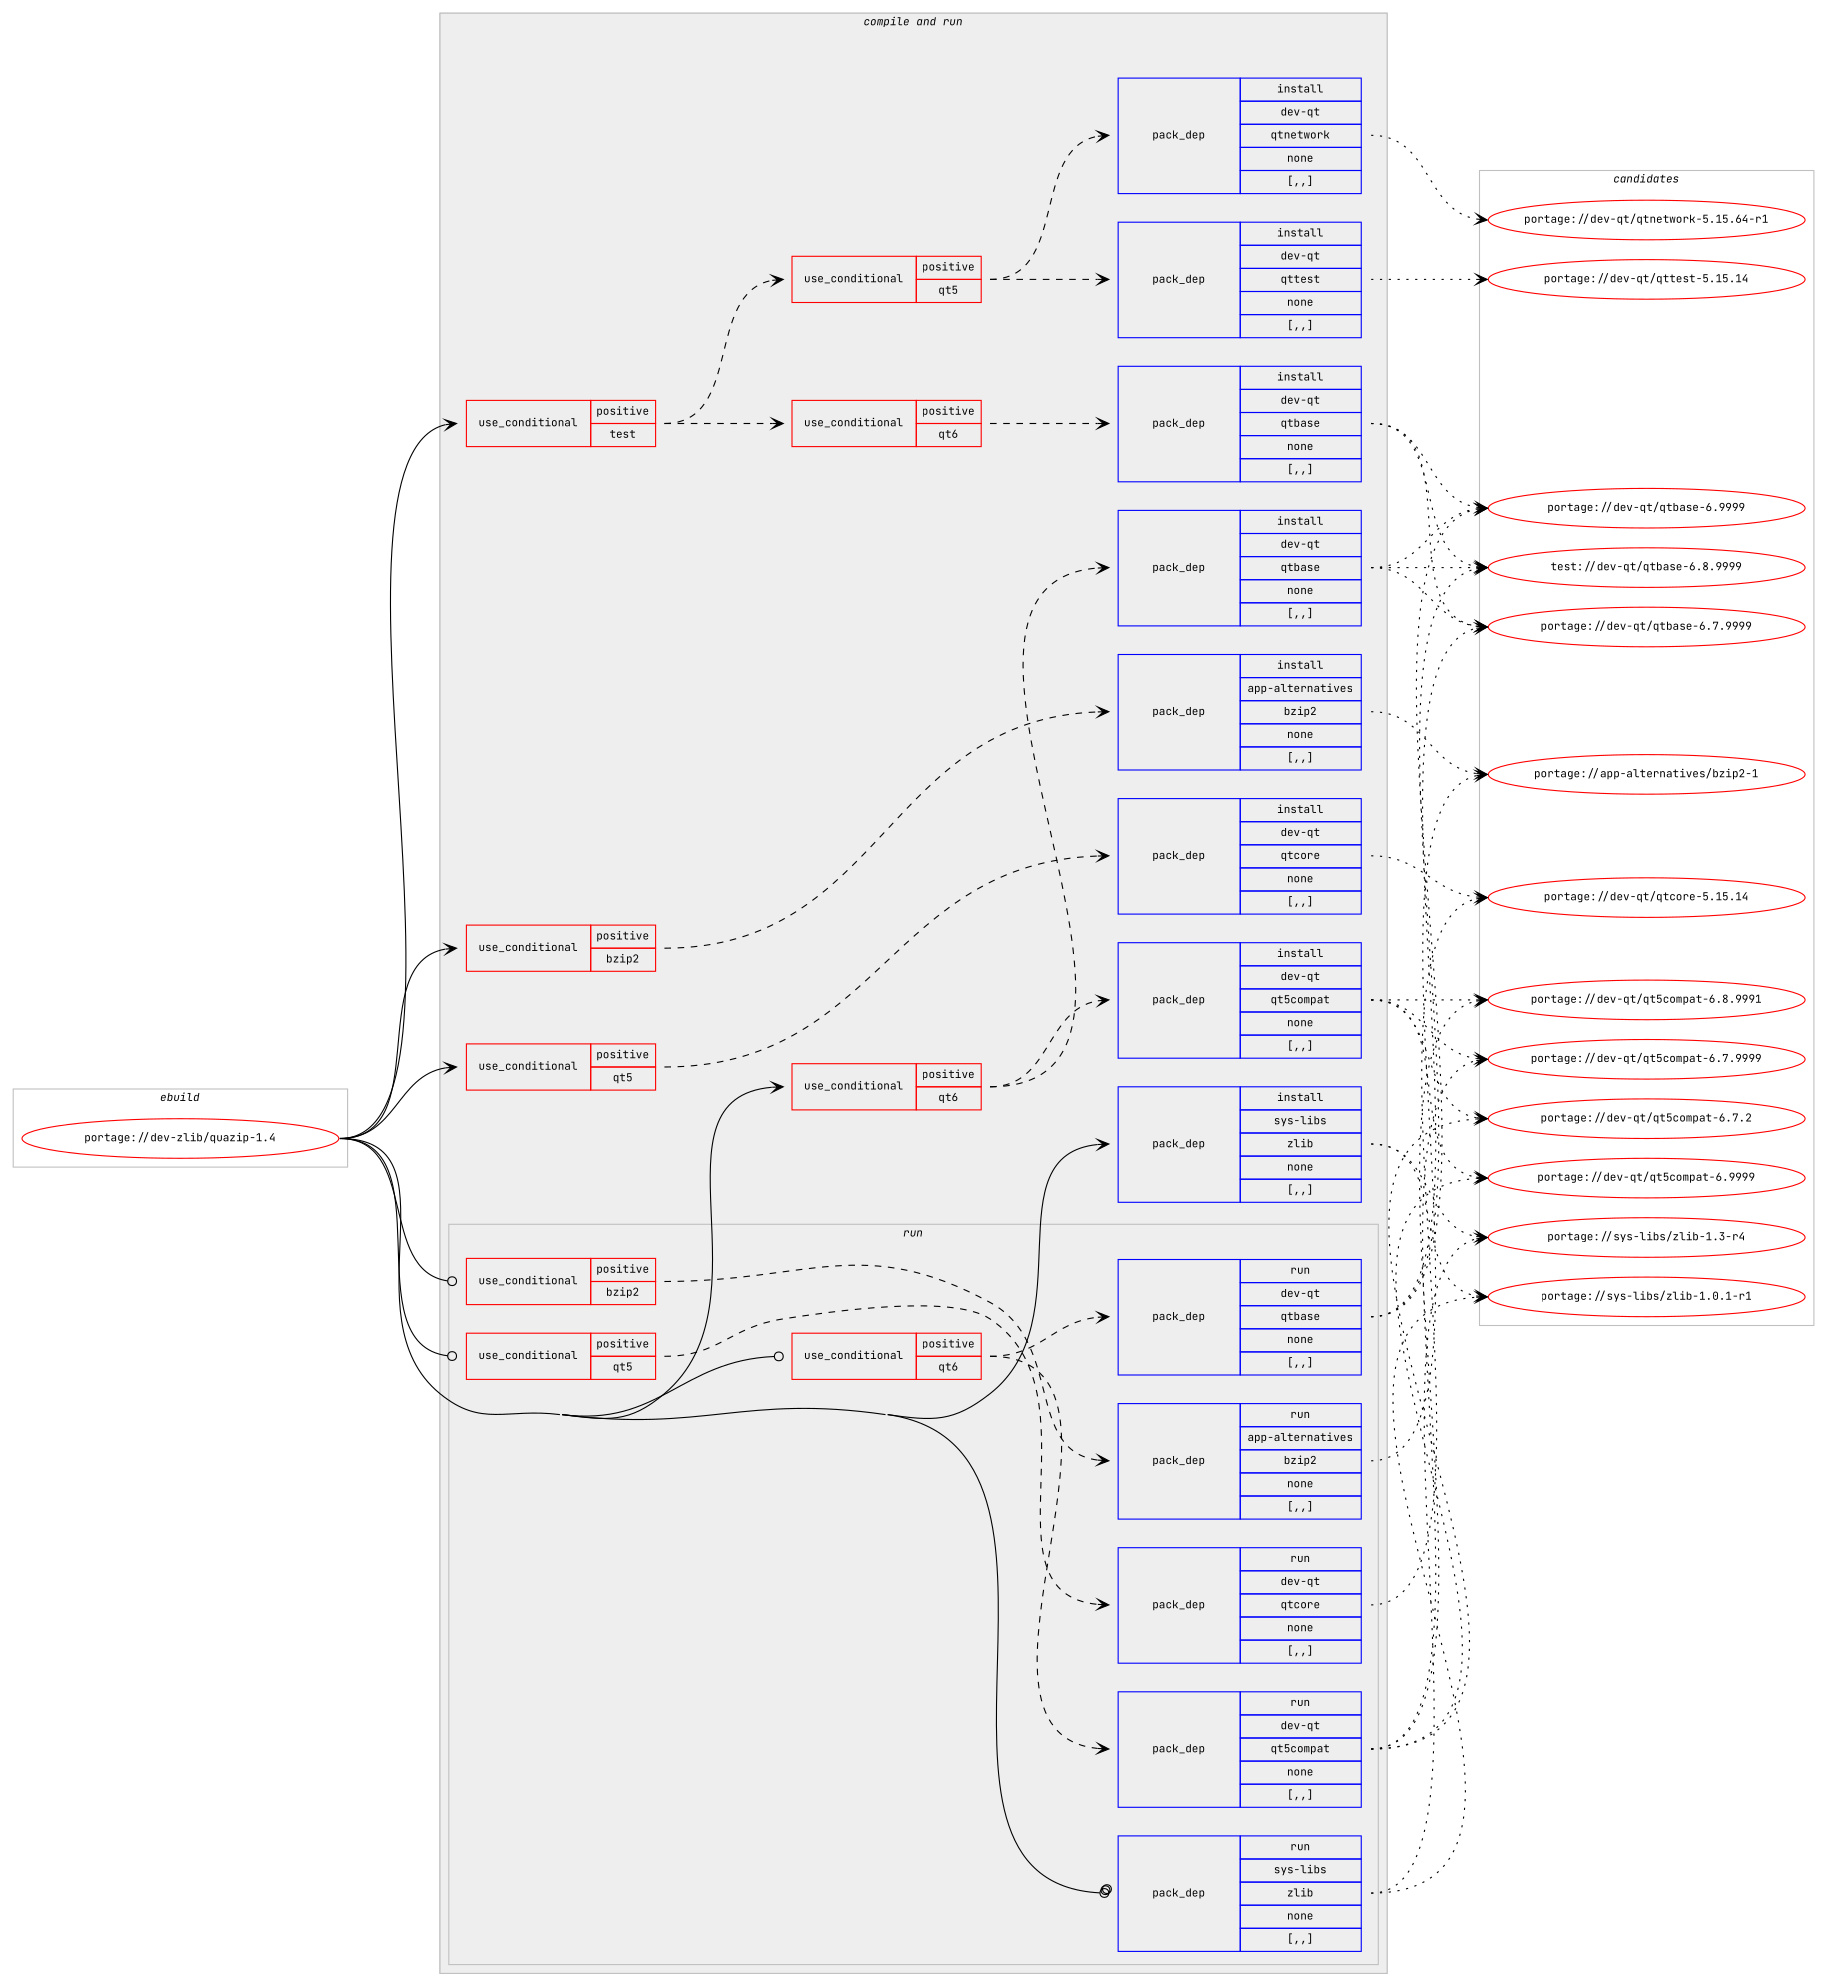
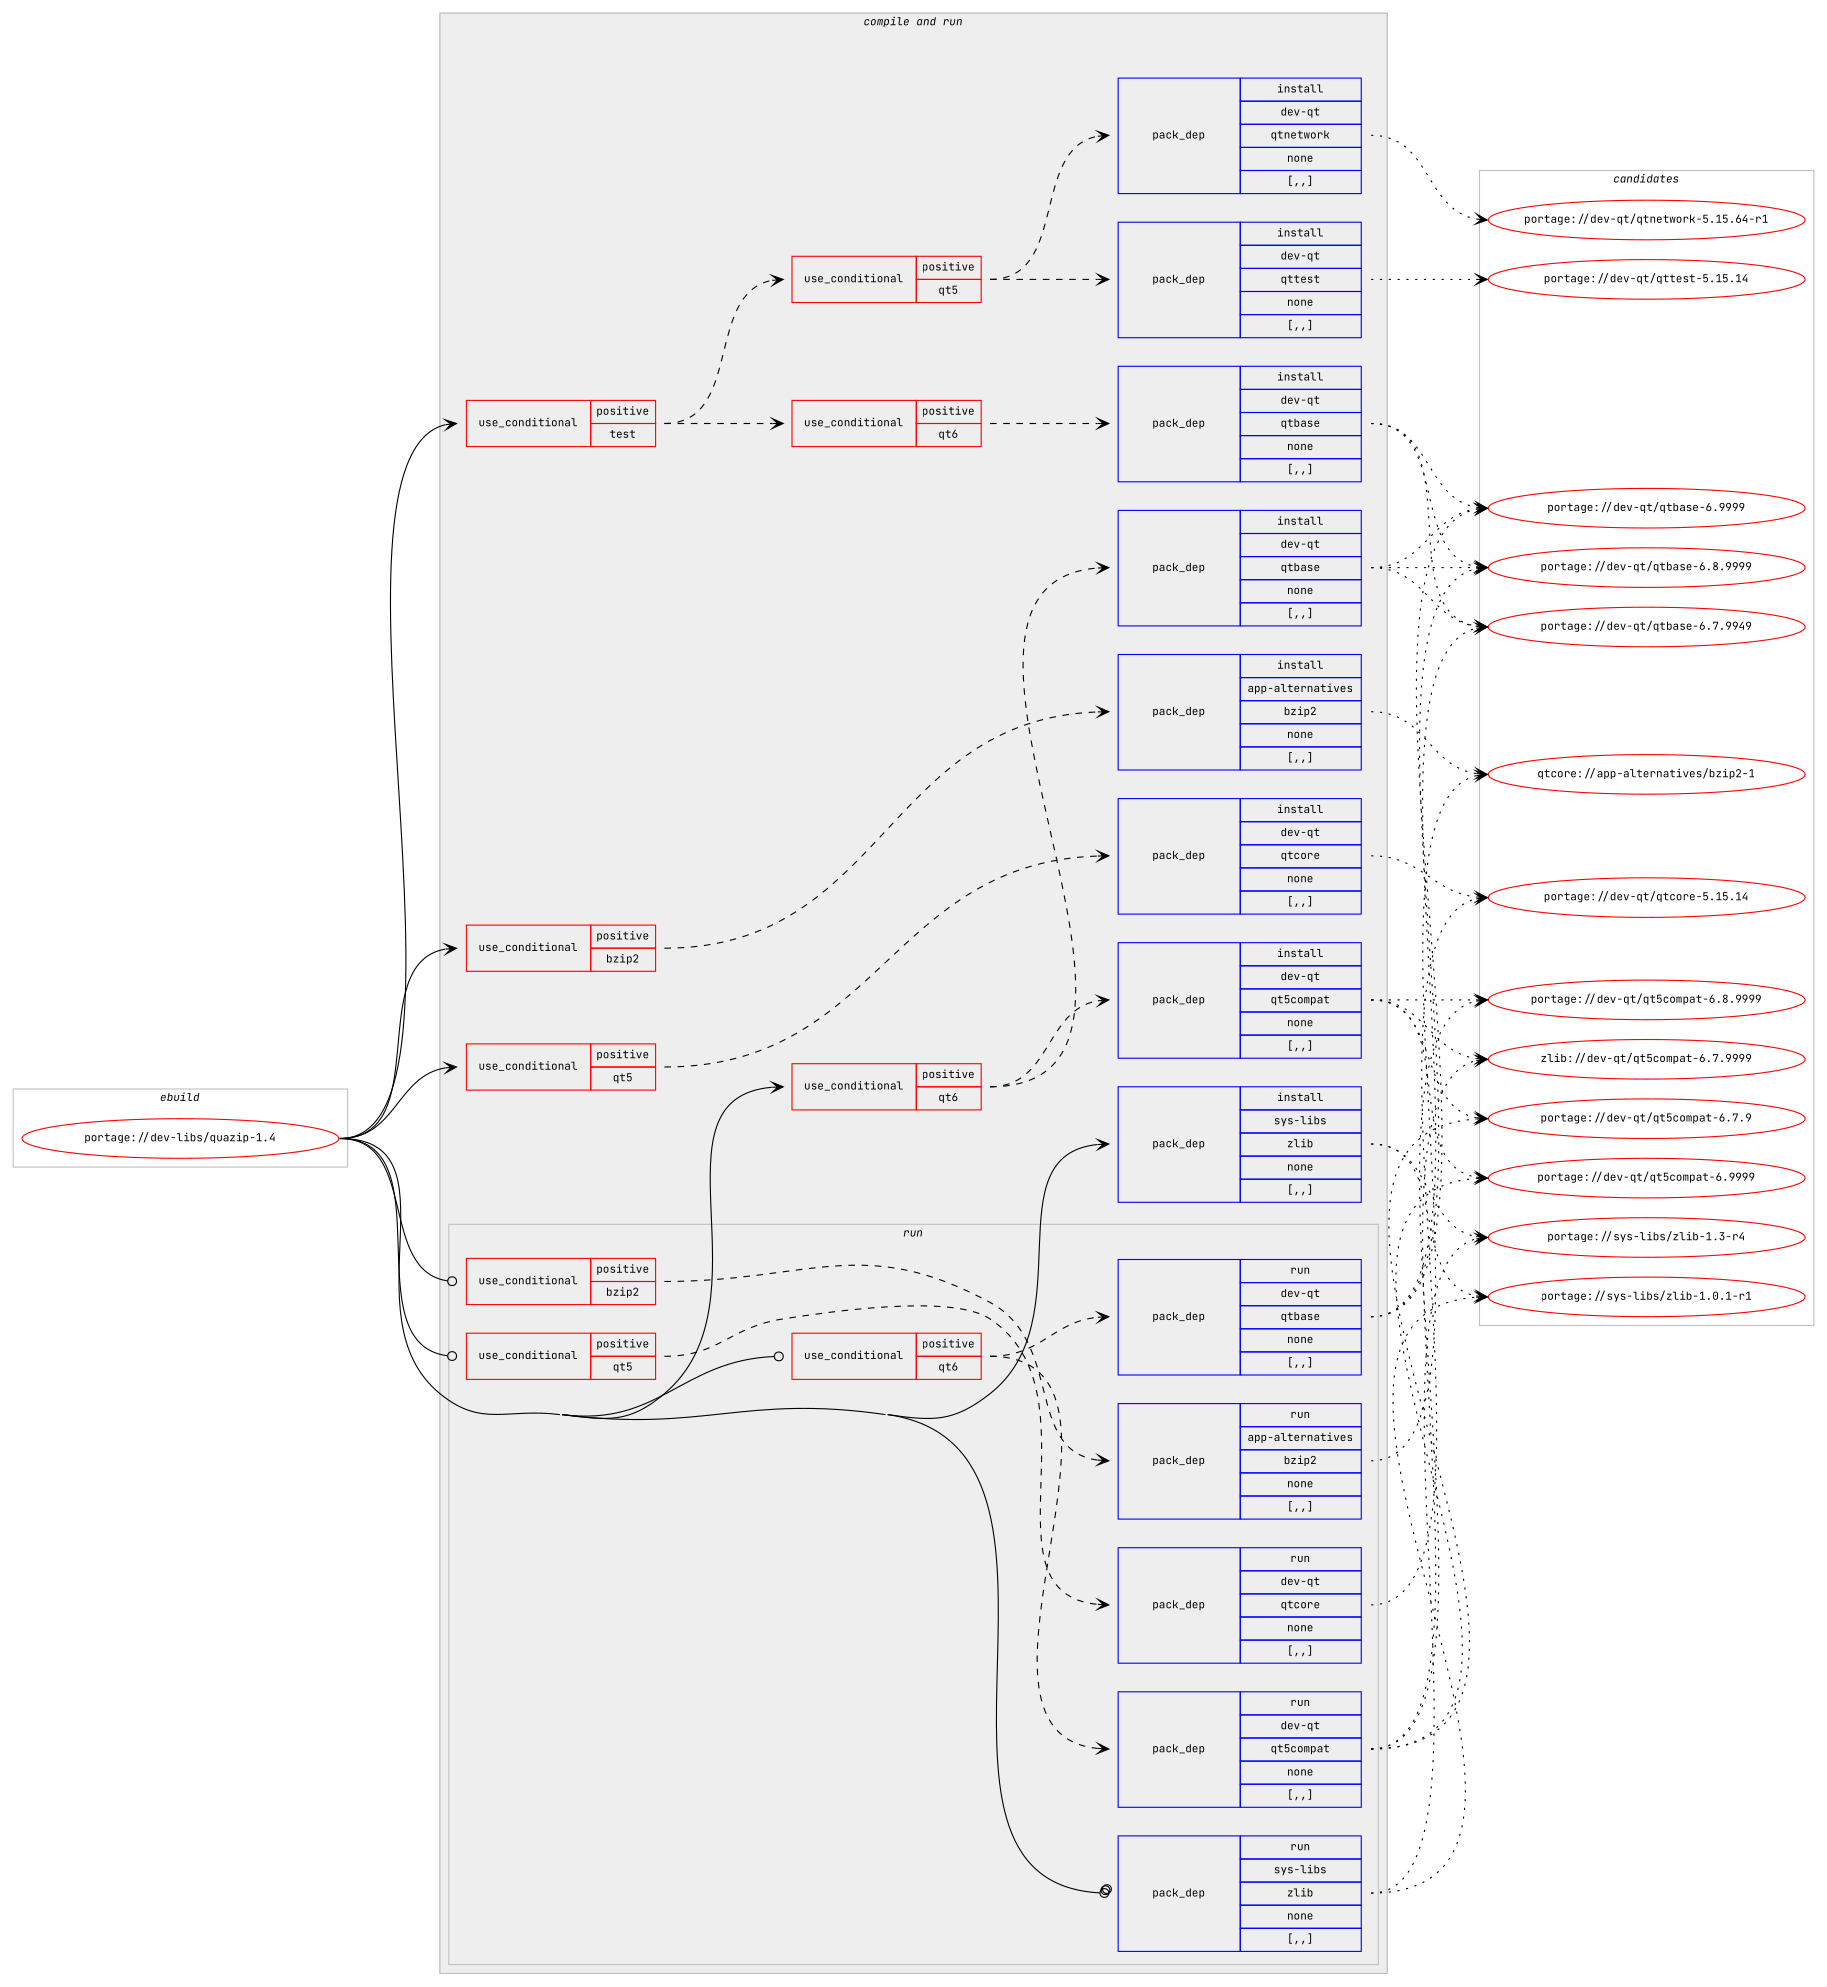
(1647, 568) -> (1647, 568)
(1647, 627) -> (1647, 627)
(1647, 774) -> (1647, 774)
(1647, 1000) -> (1647, 1000)
(1647, 1059) -> (1647, 1059)
(1647, 1119) -> (1647, 1119)
(180, 1138) -> (180, 1138)
